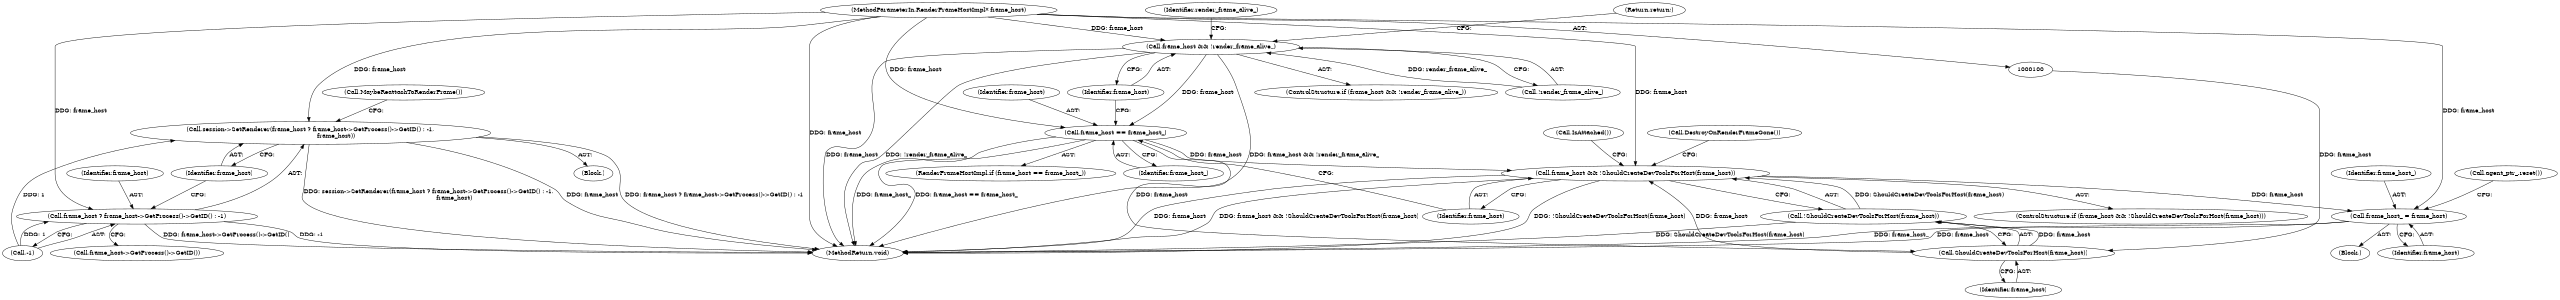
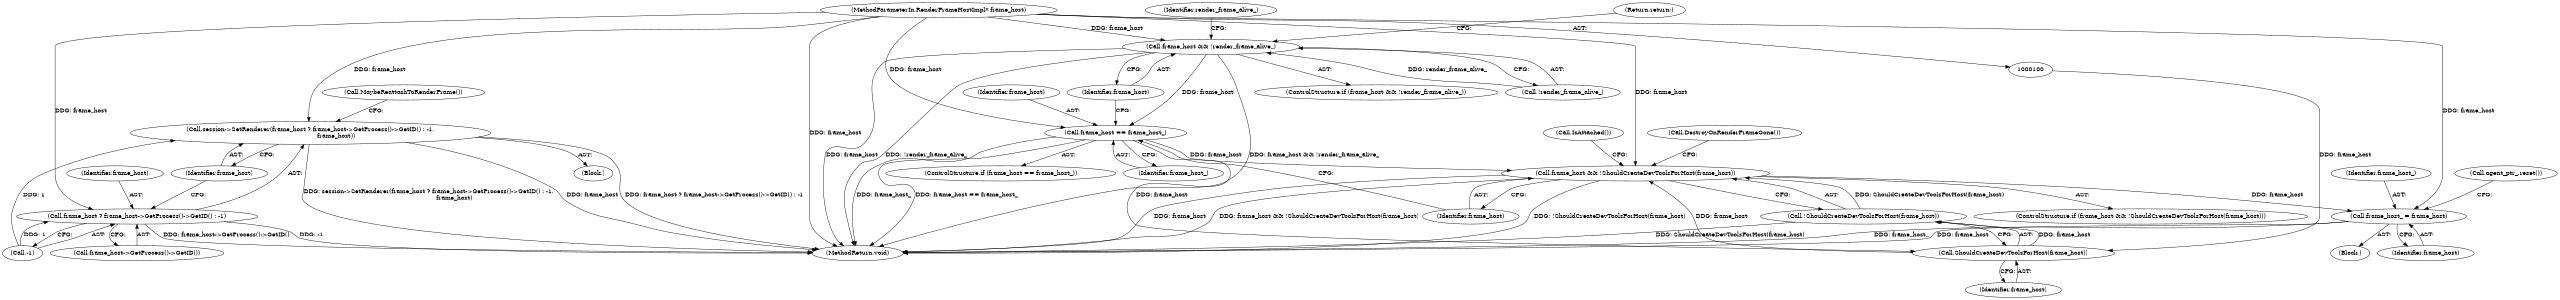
(1001, 173) -> (1001, 173)
none -> (137, 237)
